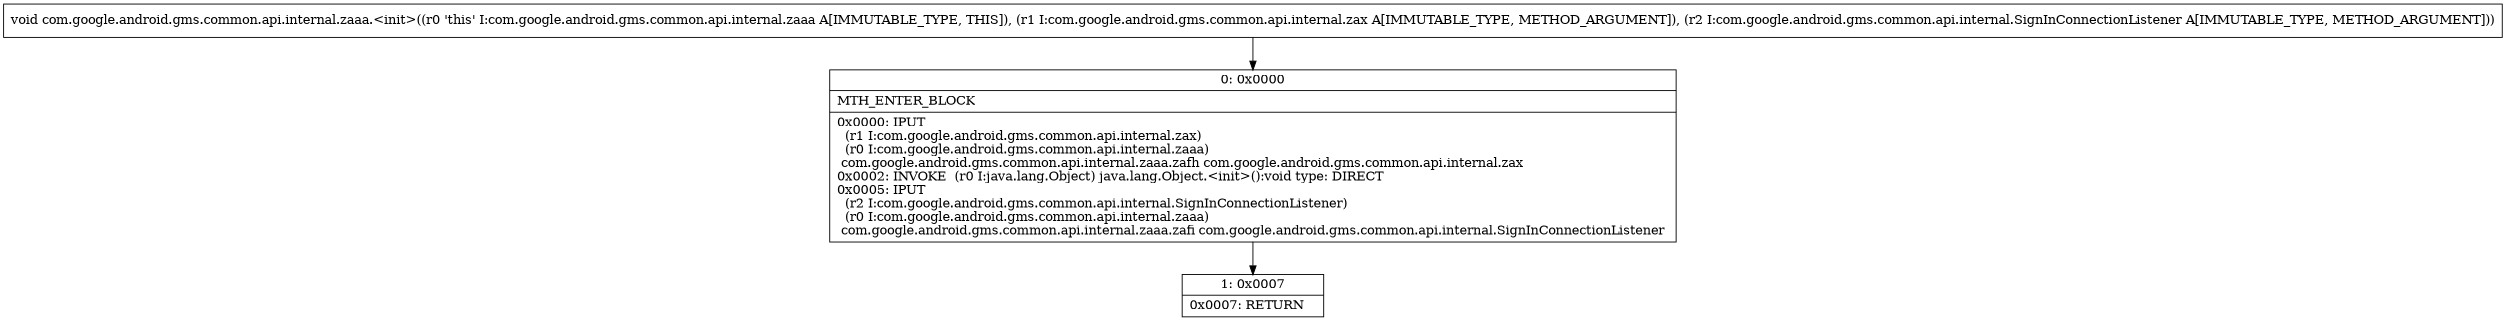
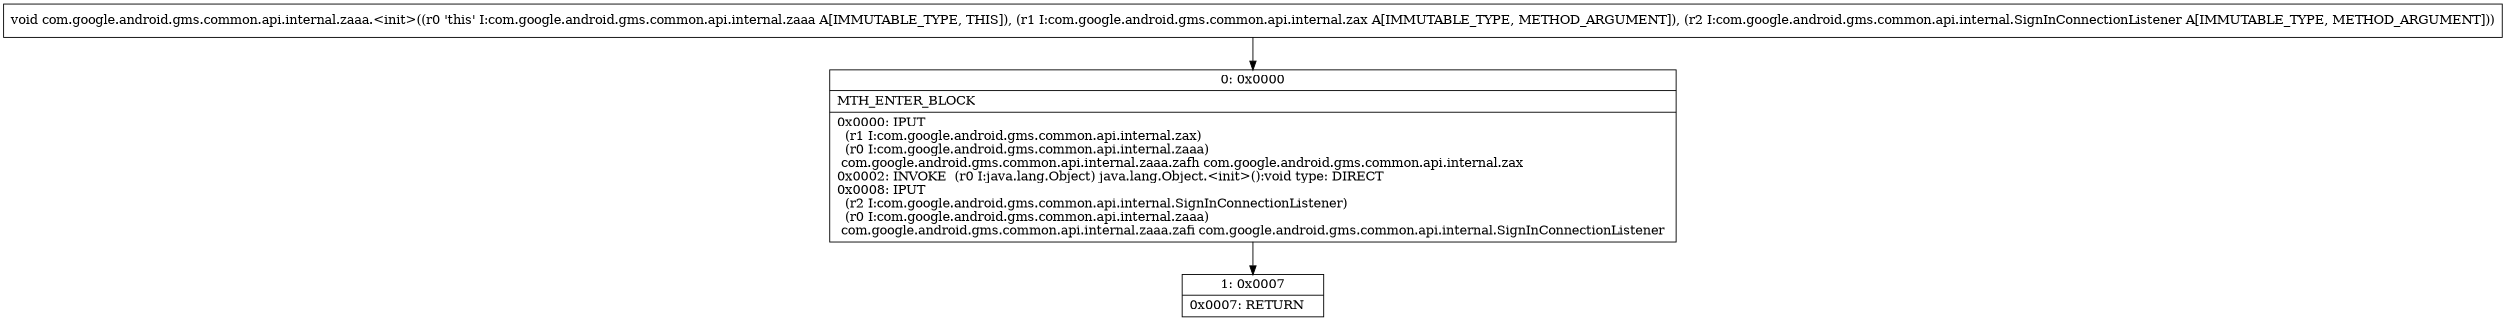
(885, 190) -> (885, 190)
